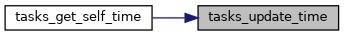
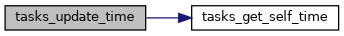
(169, 18) -> (162, 18)
